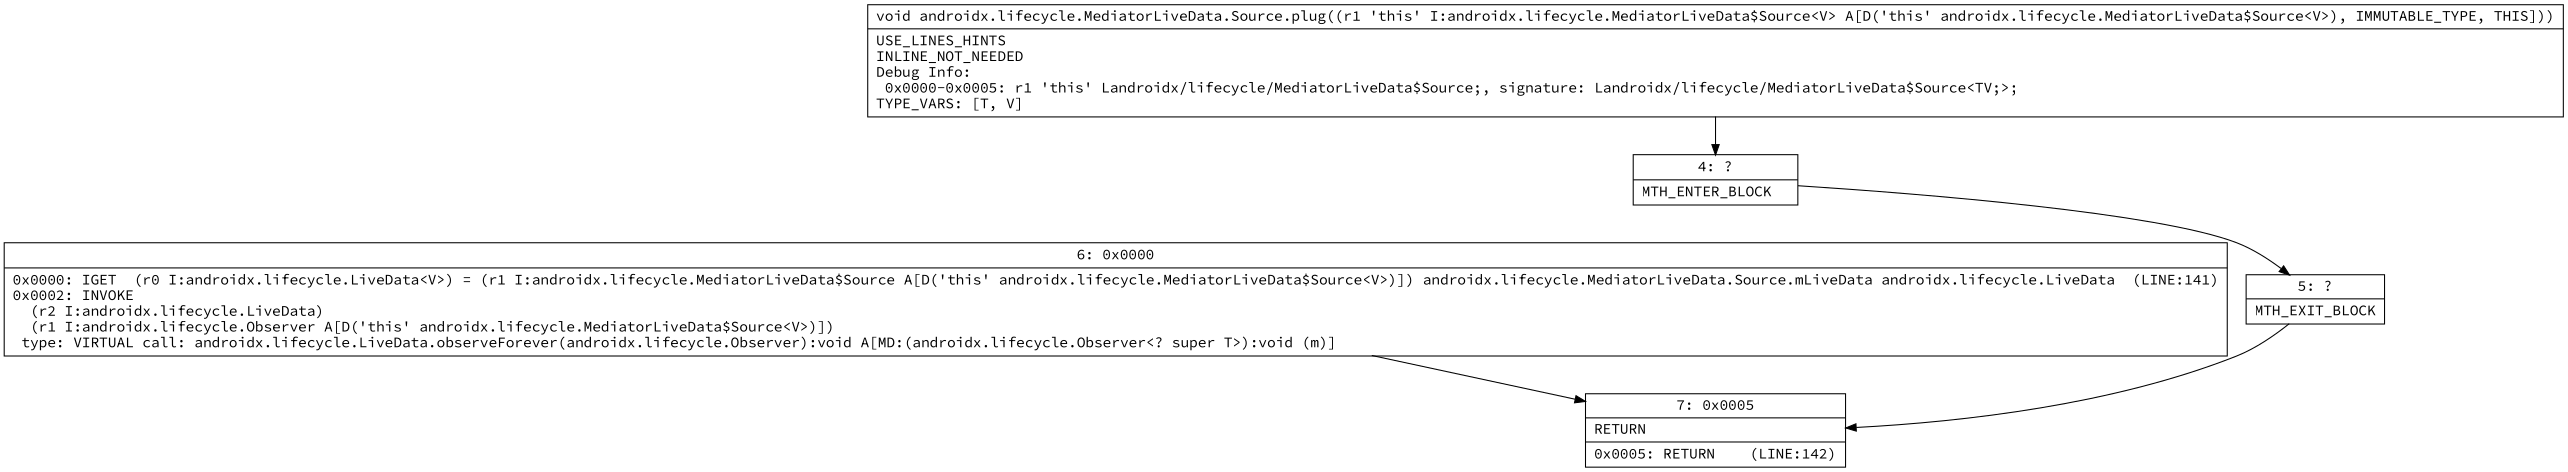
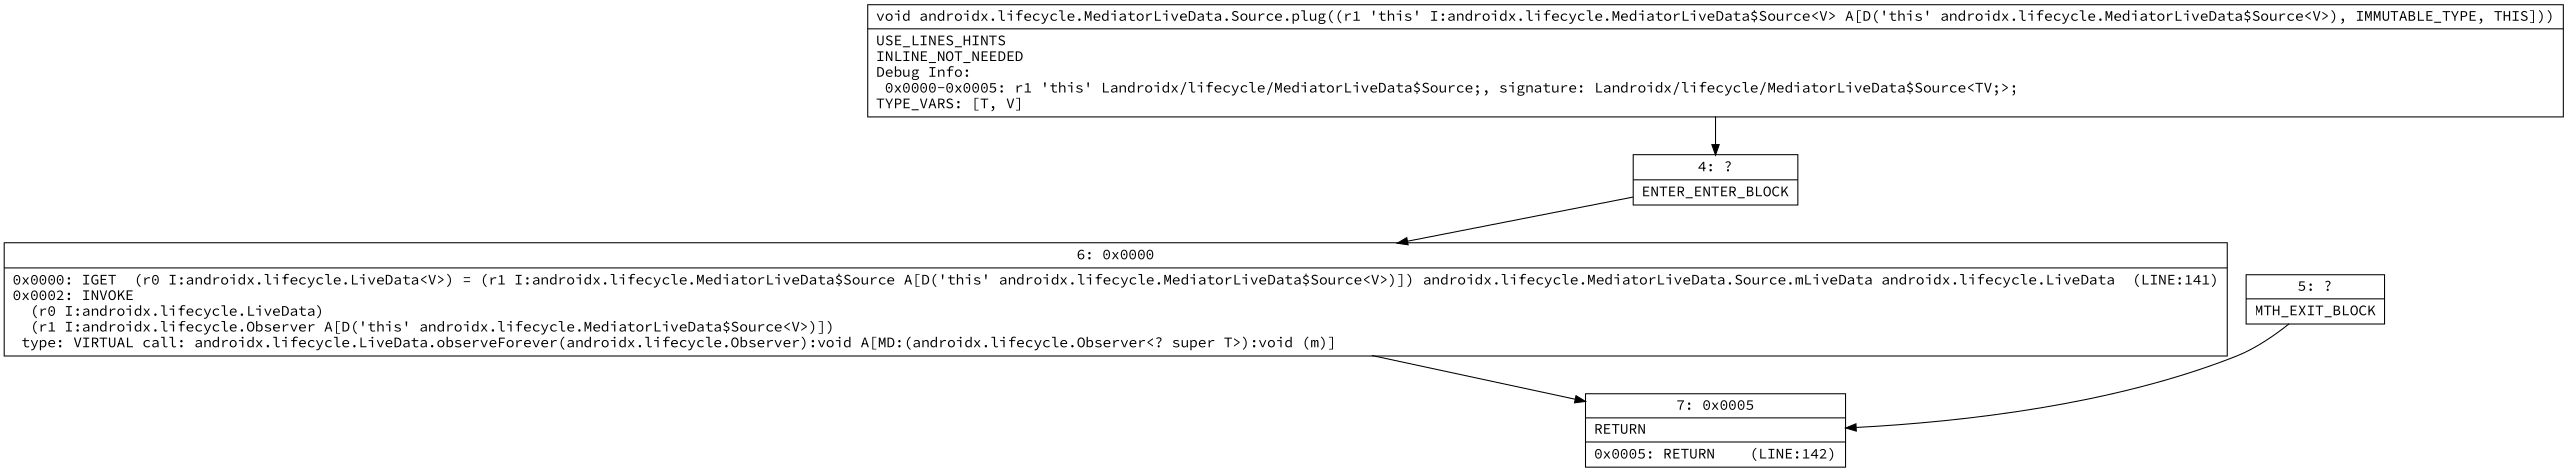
(1707, 192) -> (1716, 192)
(2044, 207) -> (1520, 219)
(169, 311) -> (169, 311)
